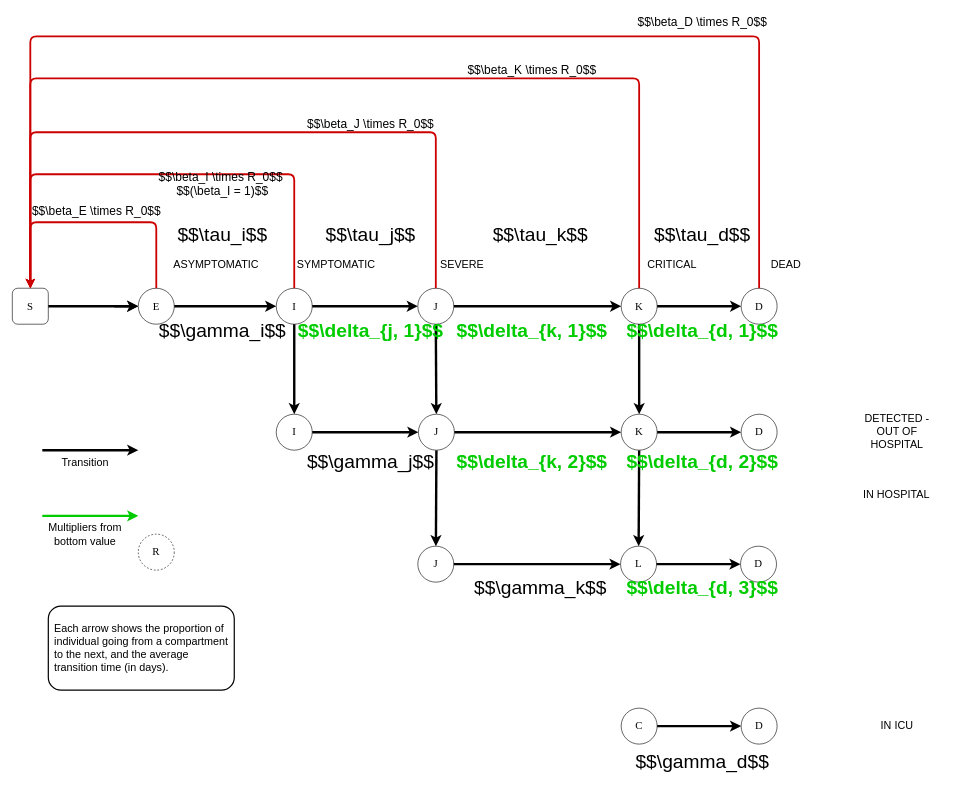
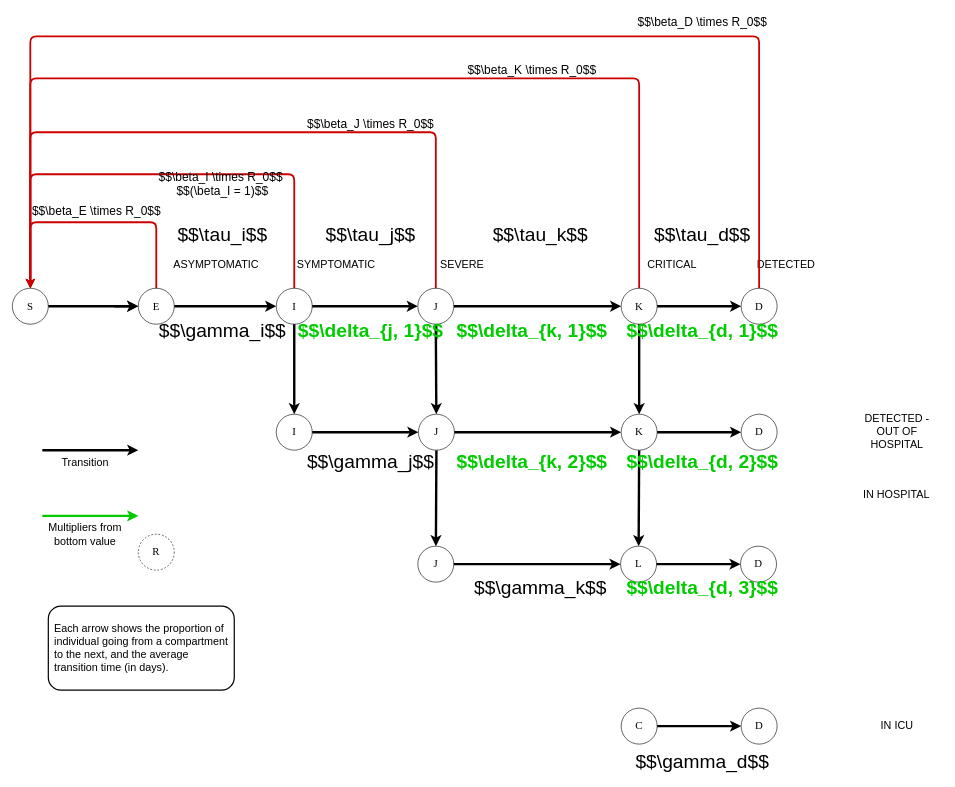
(786, 264) -> (786, 264)
(30, 306) -> (30, 306)
